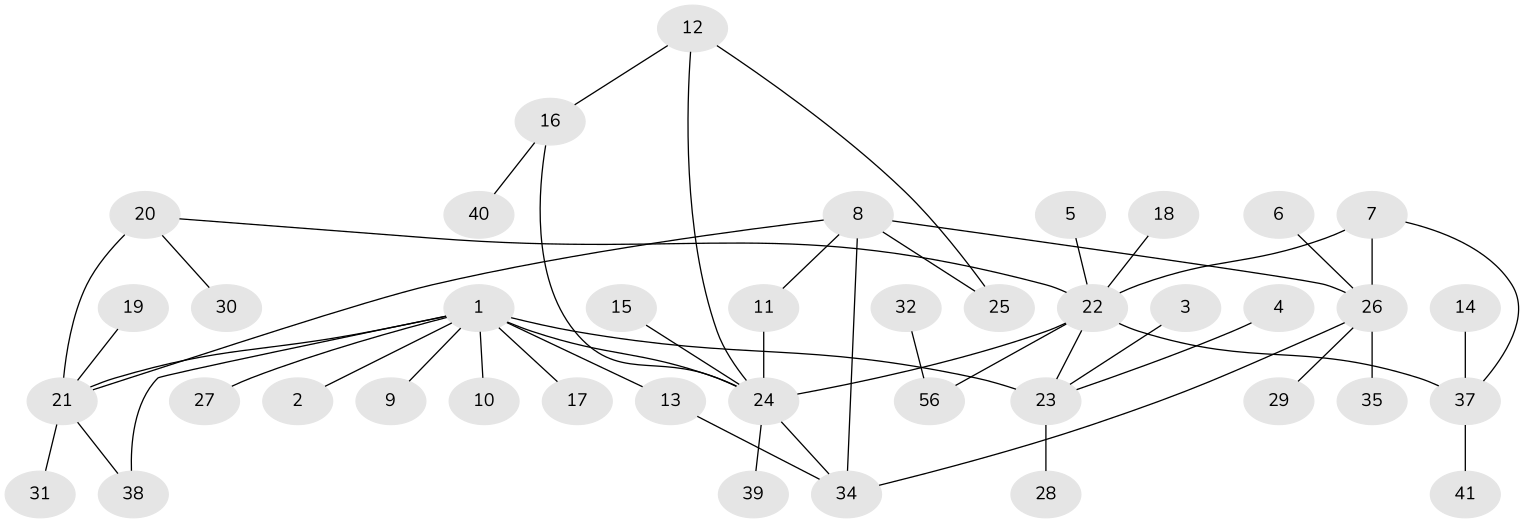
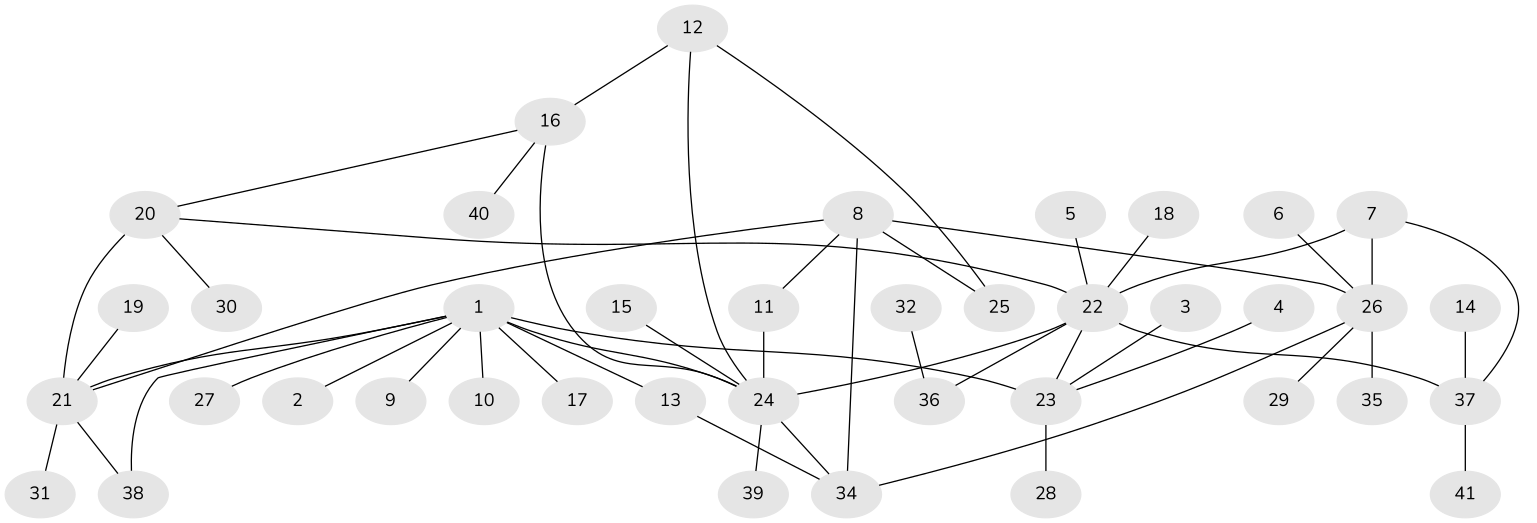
none -> (347, 168)
(929, 401) -> (929, 401)
